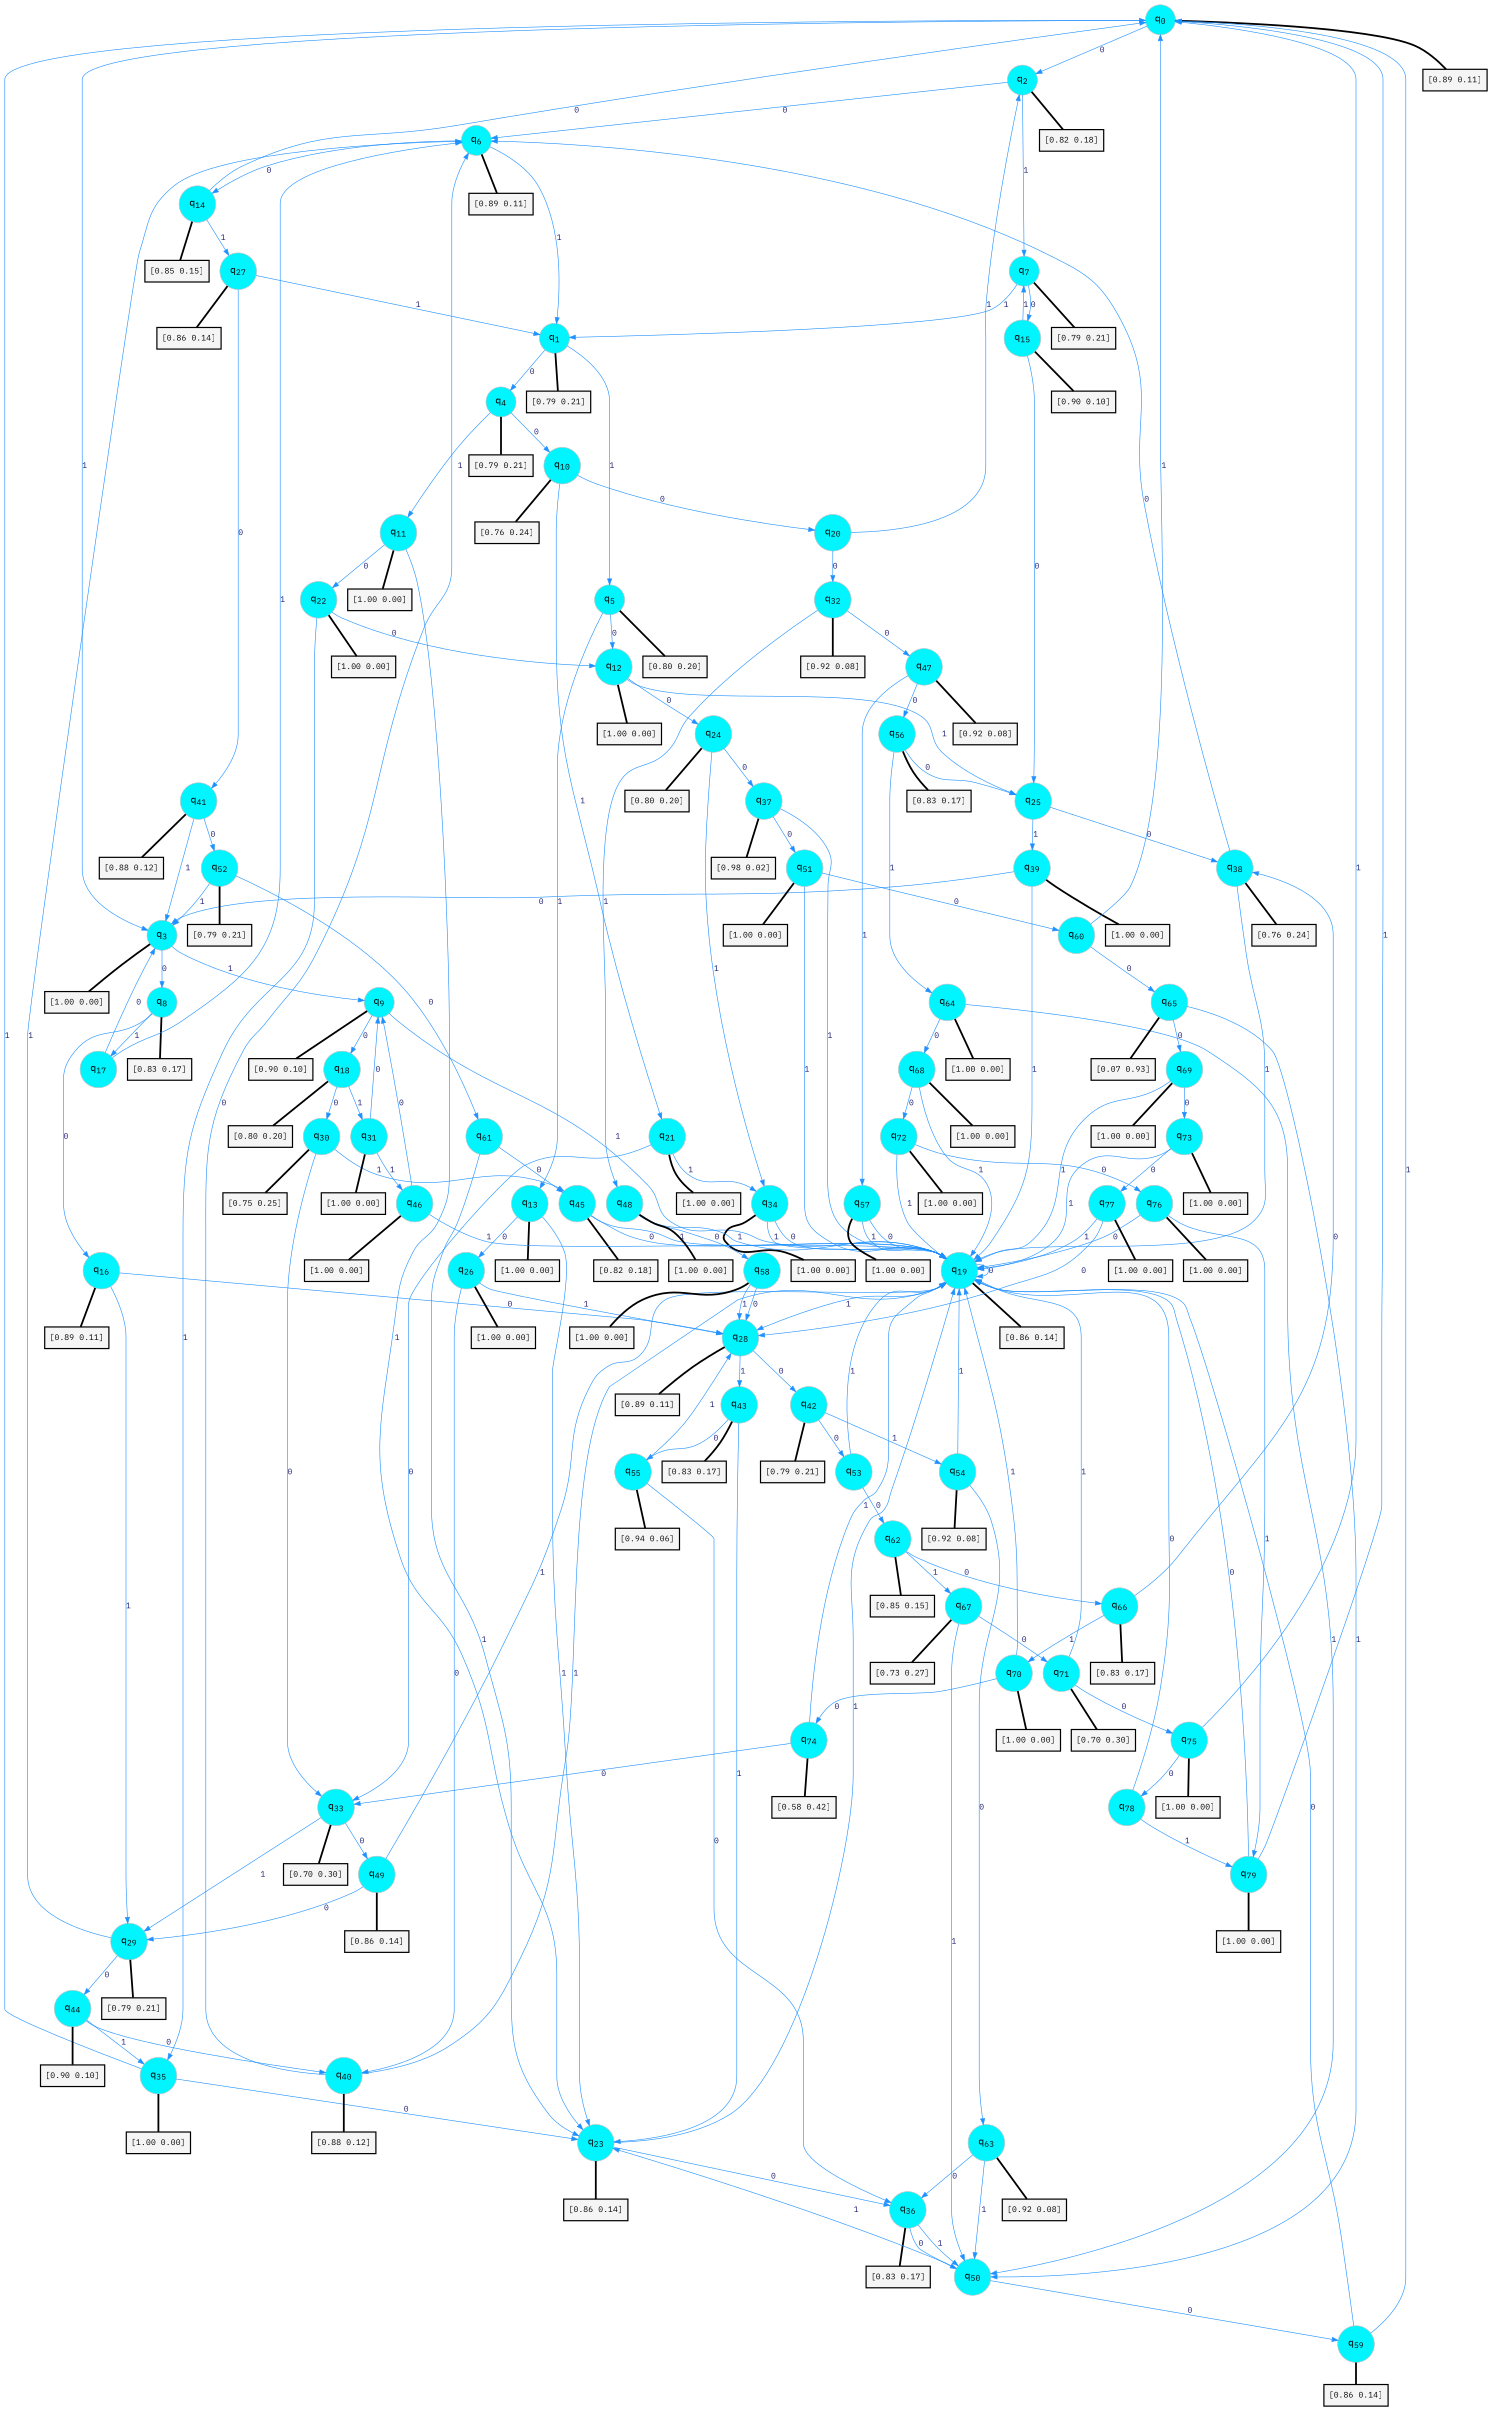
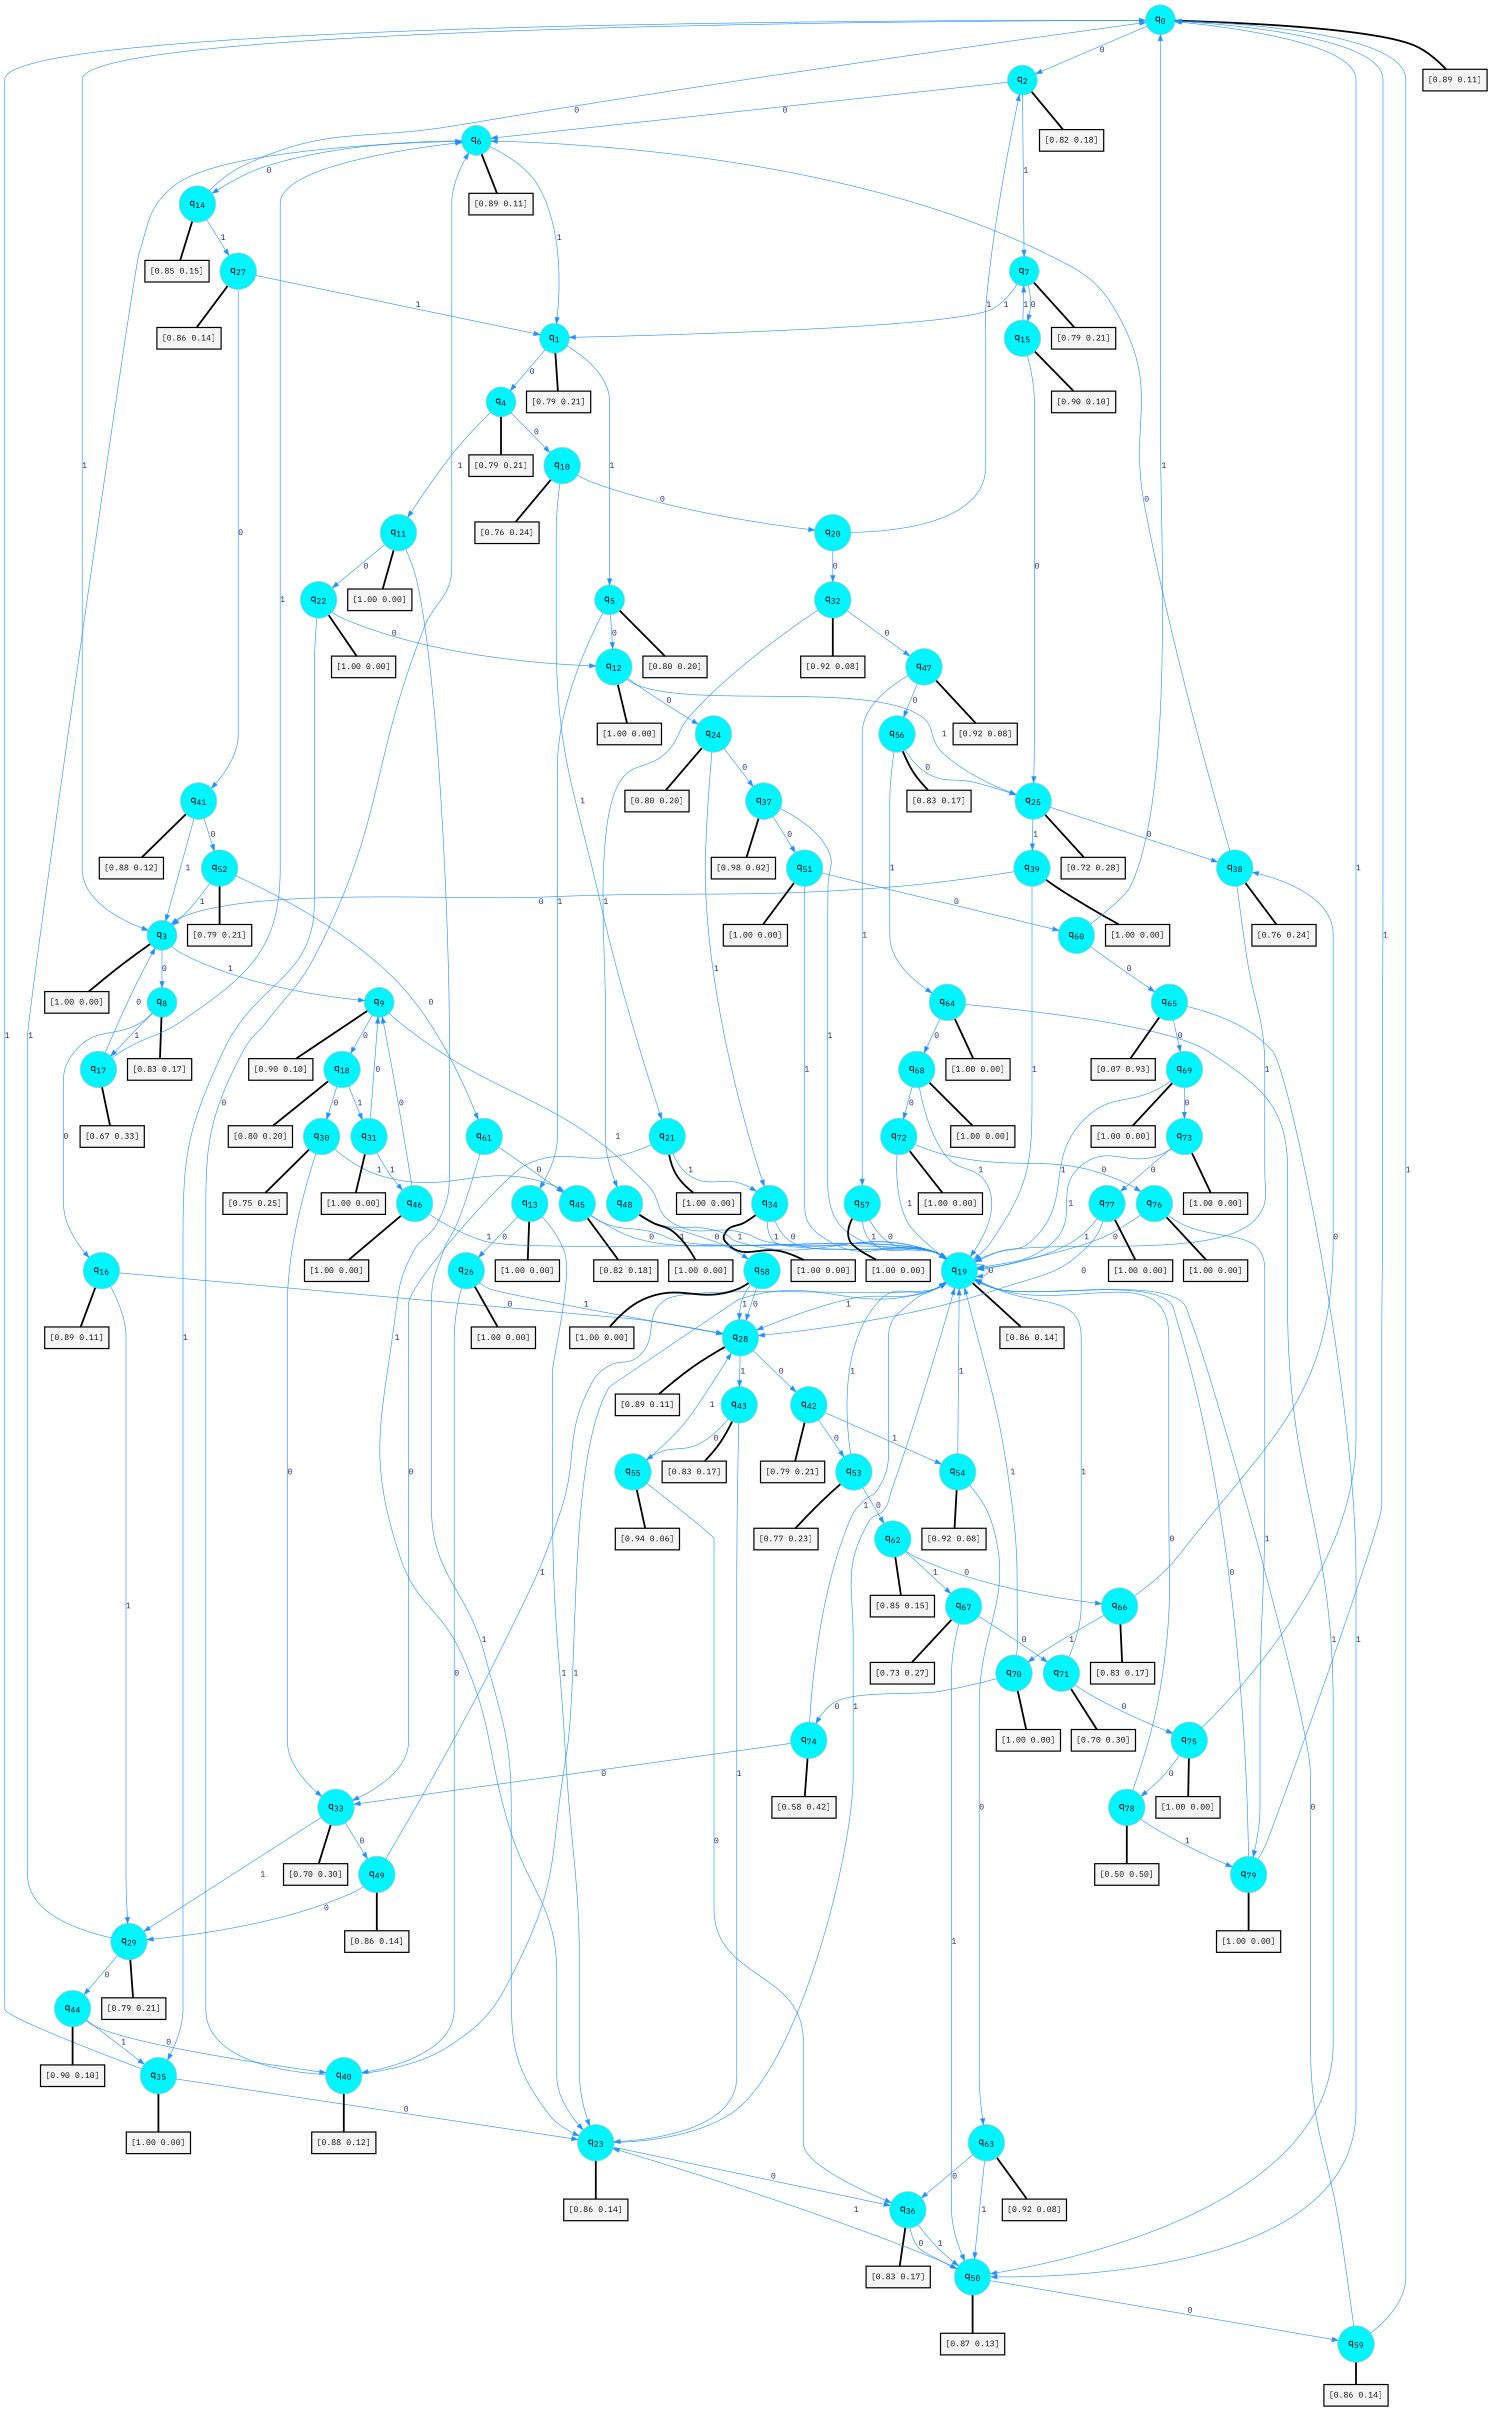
none -> (1093, 868)
none -> (112, 1137)
none -> (786, 1539)
none -> (1127, 1874)
none -> (973, 2344)
